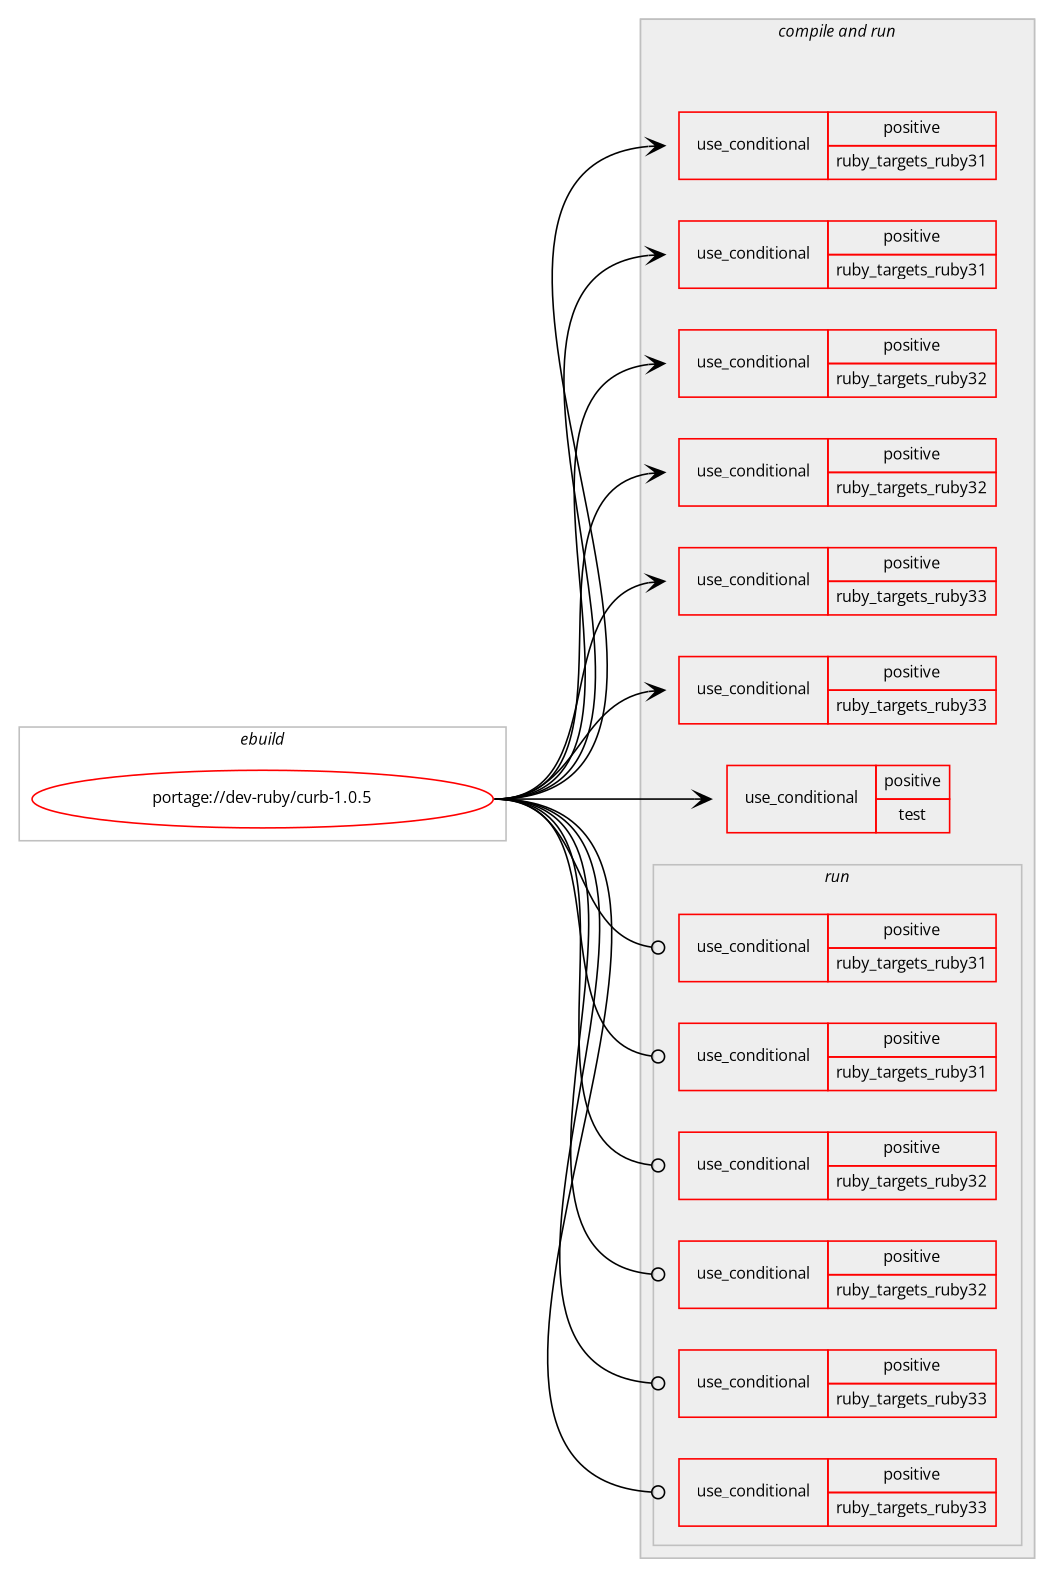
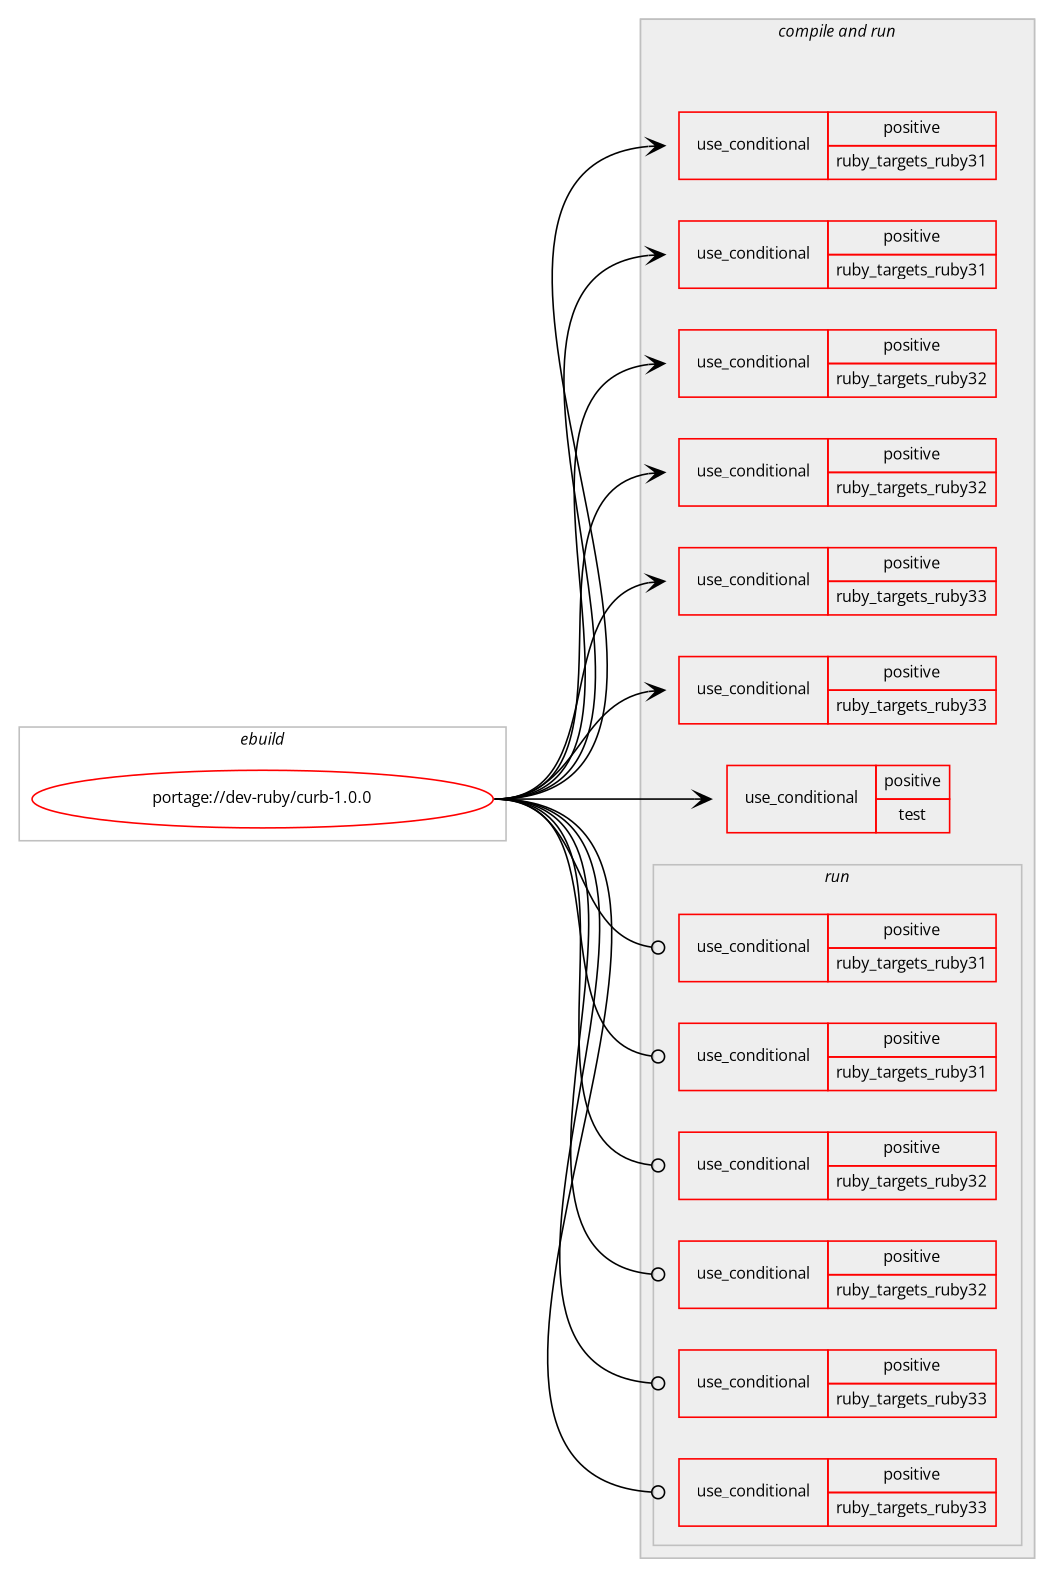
(263, 799) -> (263, 799)
